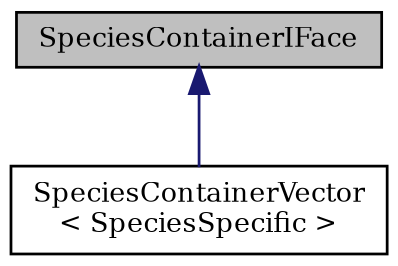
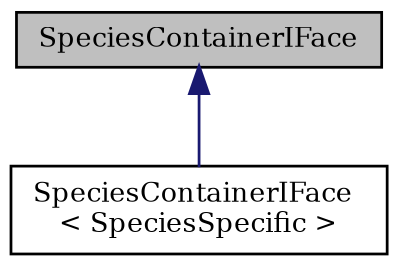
(199, 210) -> (199, 210)
